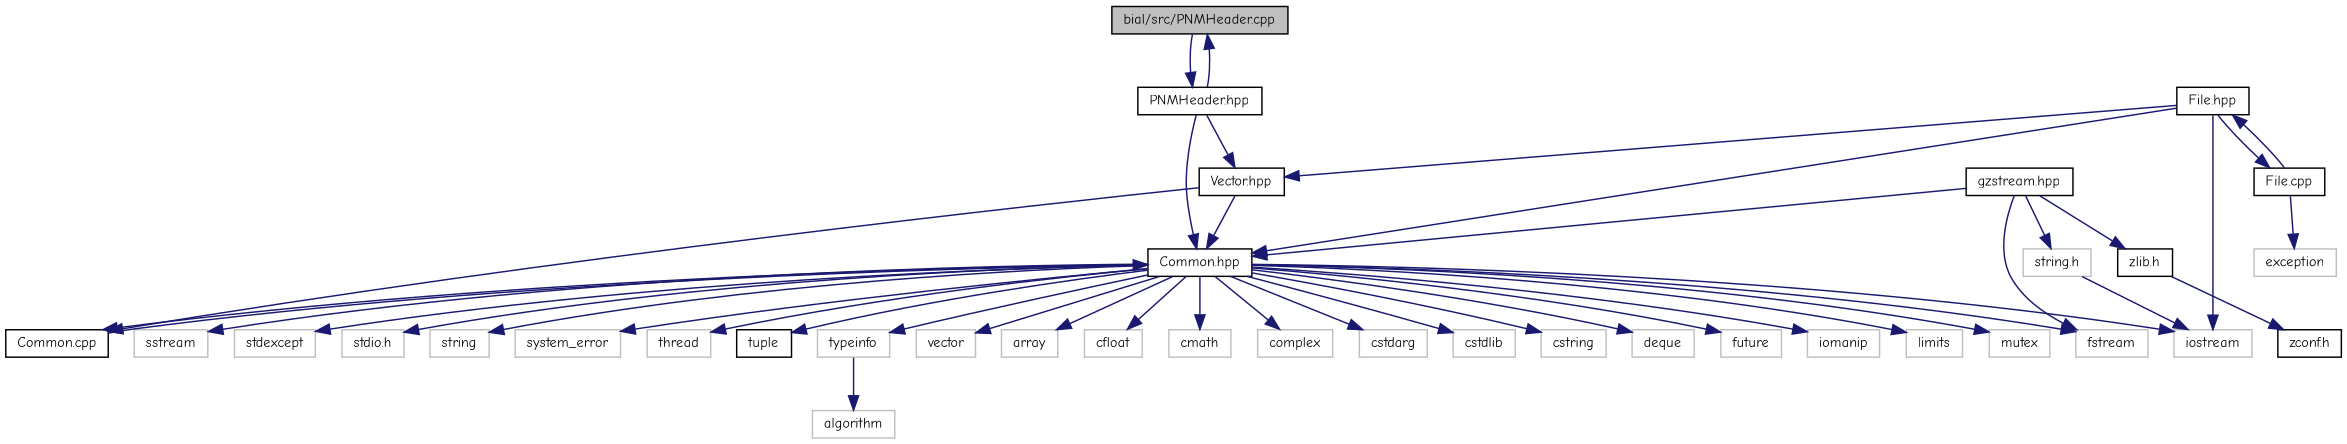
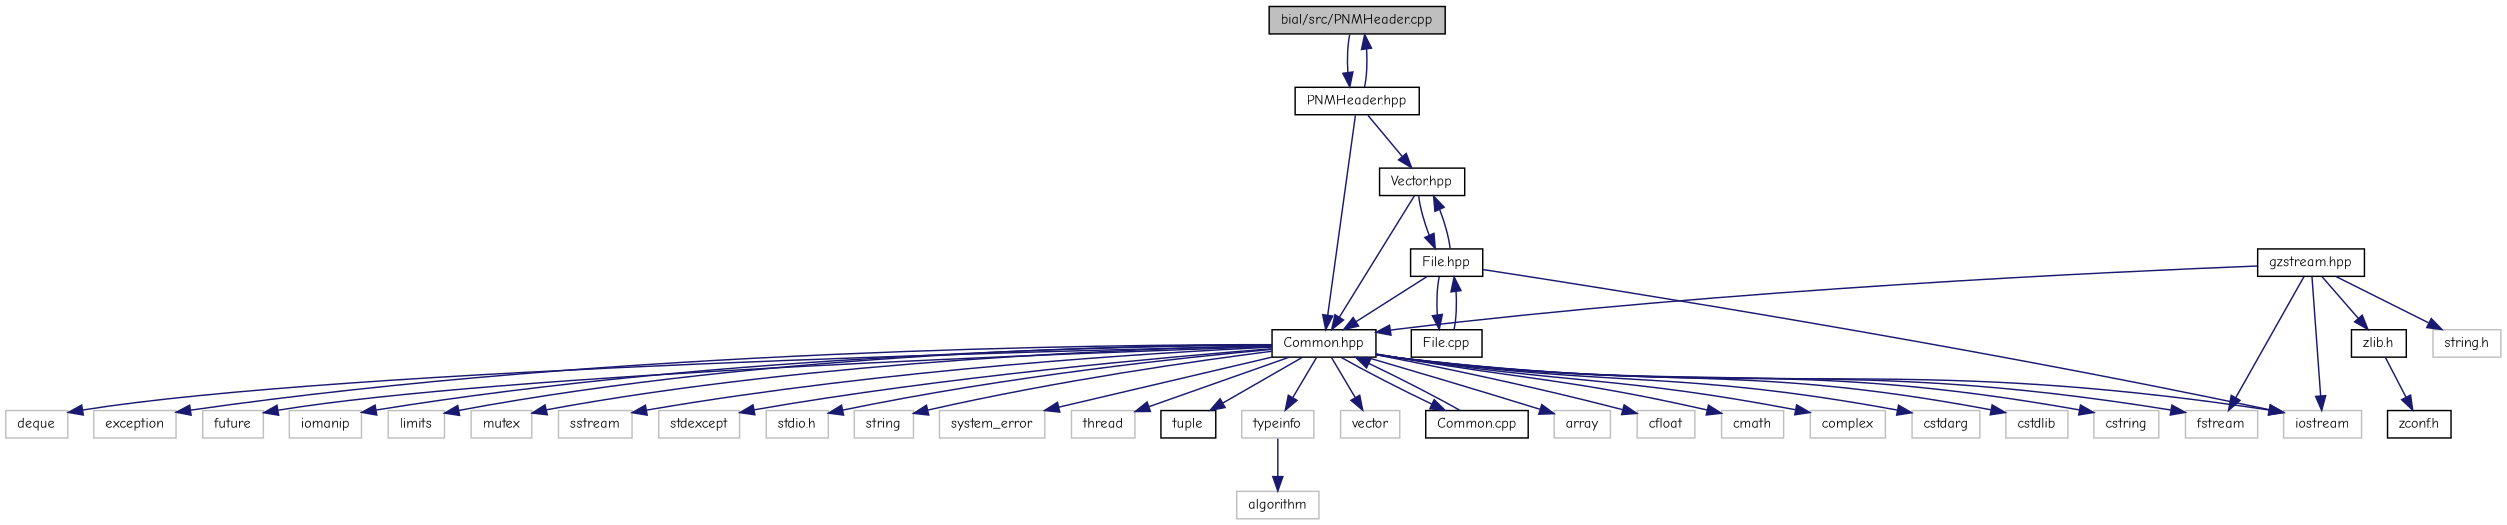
(2292, 215) -> (730, 360)
(660, 251) -> (1423, 216)
(2128, 300) -> (2316, 336)
